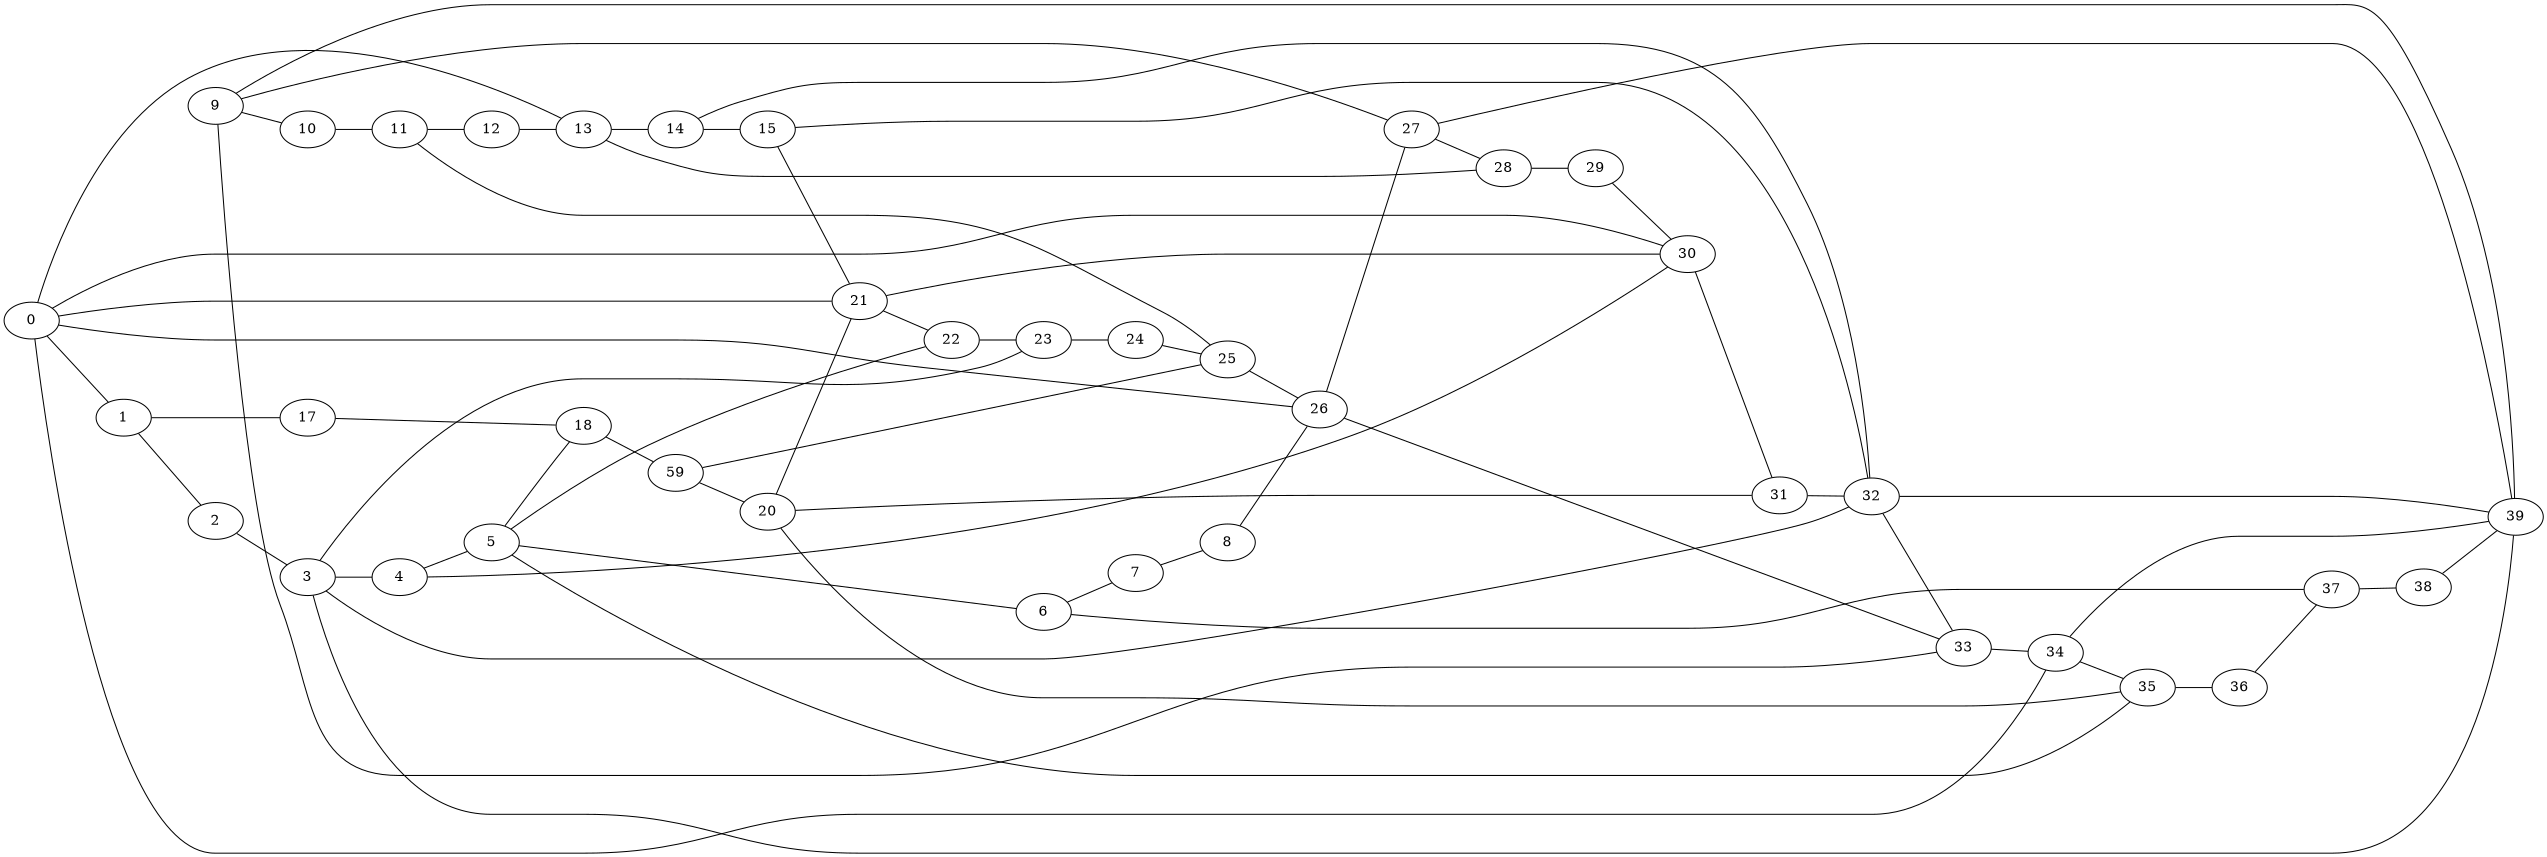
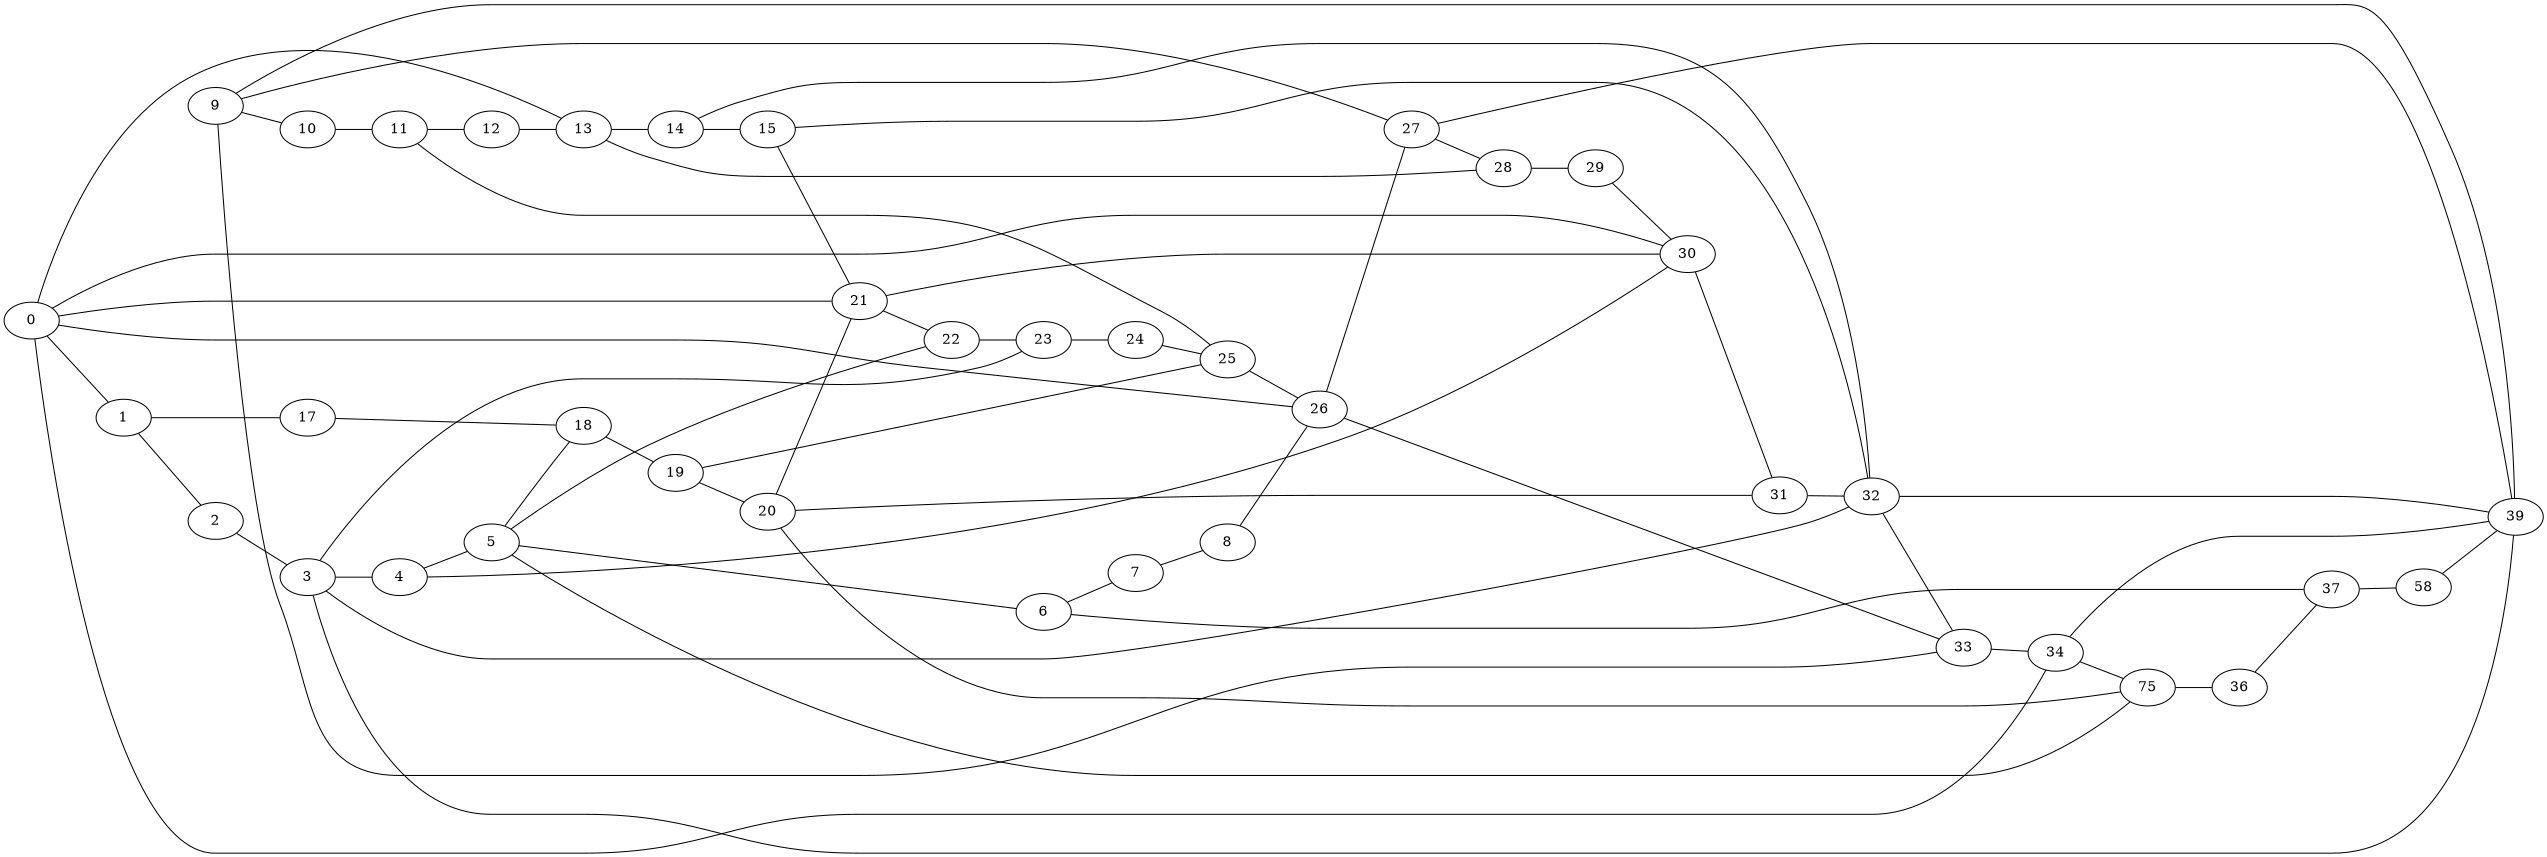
(676, 473) -> (676, 473)
(2424, 587) -> (2424, 587)
(2148, 688) -> (2148, 688)
